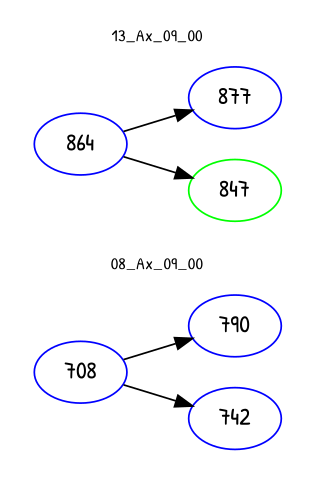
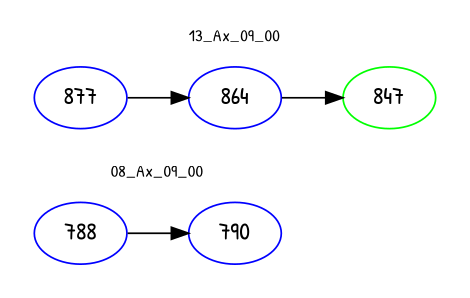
(150, 123) -> (149, 98)
(81, 372) -> (81, 233)
(235, 419) -> none
